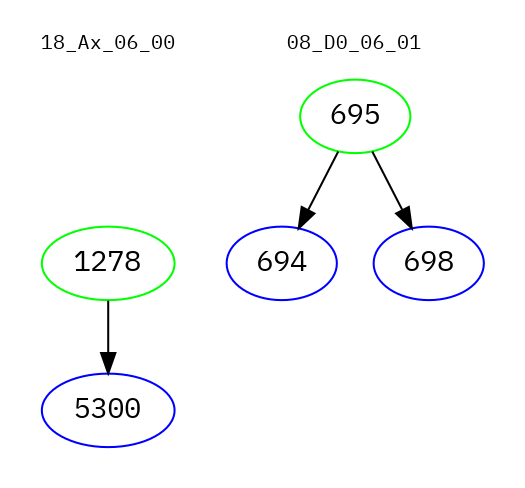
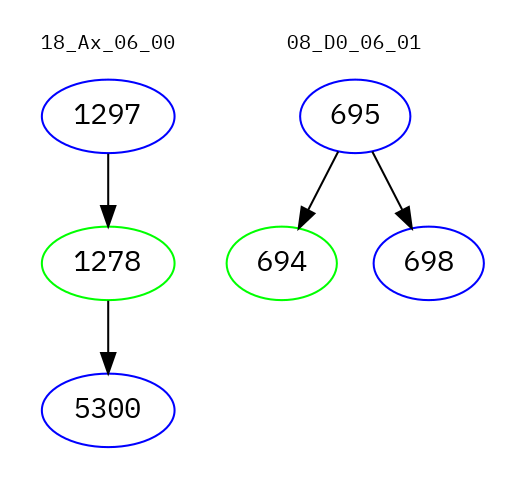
none -> (108, 116)
(355, 116) -> (355, 116)
(282, 263) -> (282, 263)
